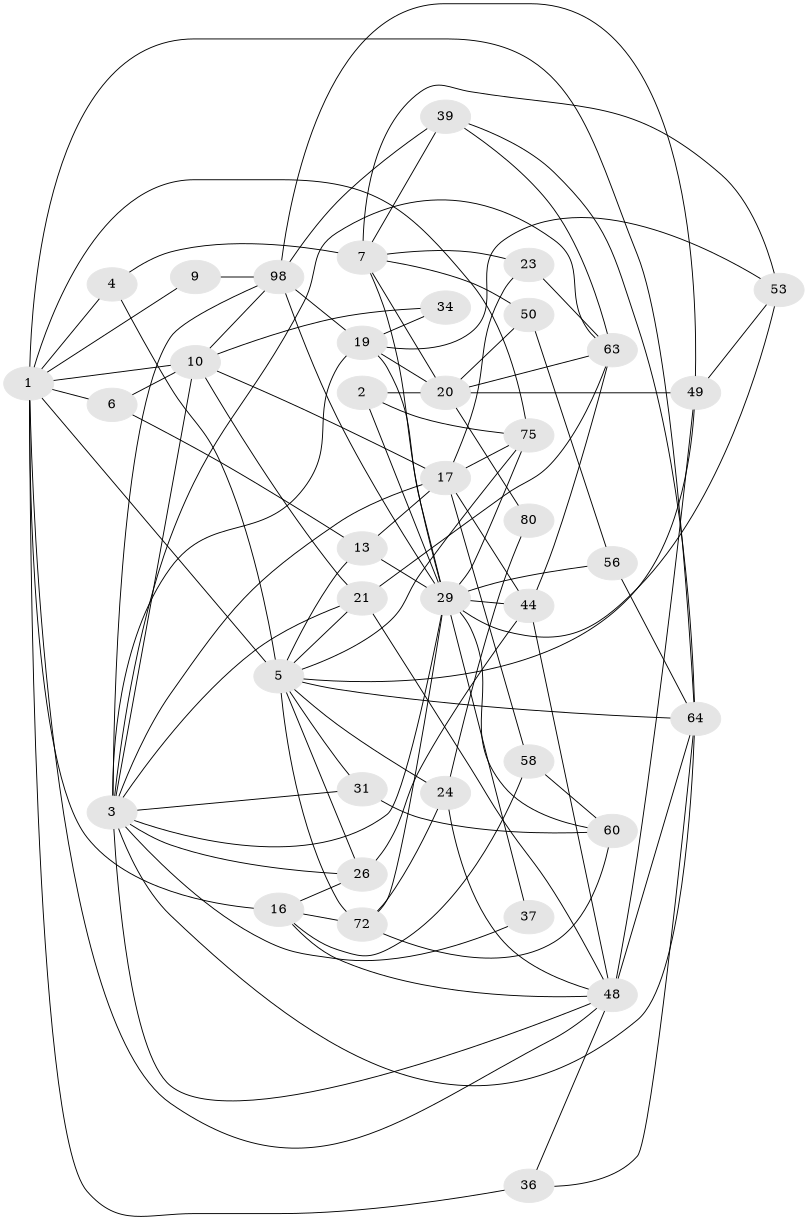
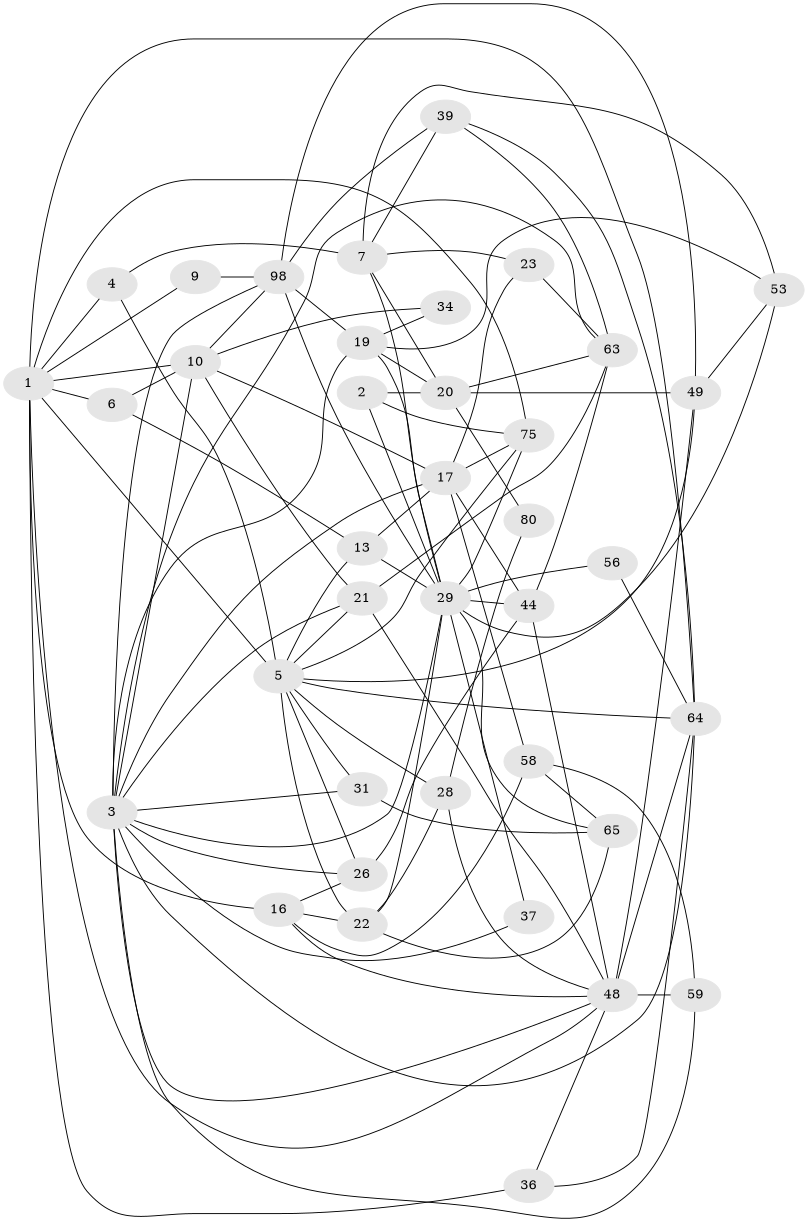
(529, 315) -> none
(446, 793) -> (446, 793)
(612, 831) -> (612, 831)
(362, 925) -> (362, 925)
none -> (696, 995)
